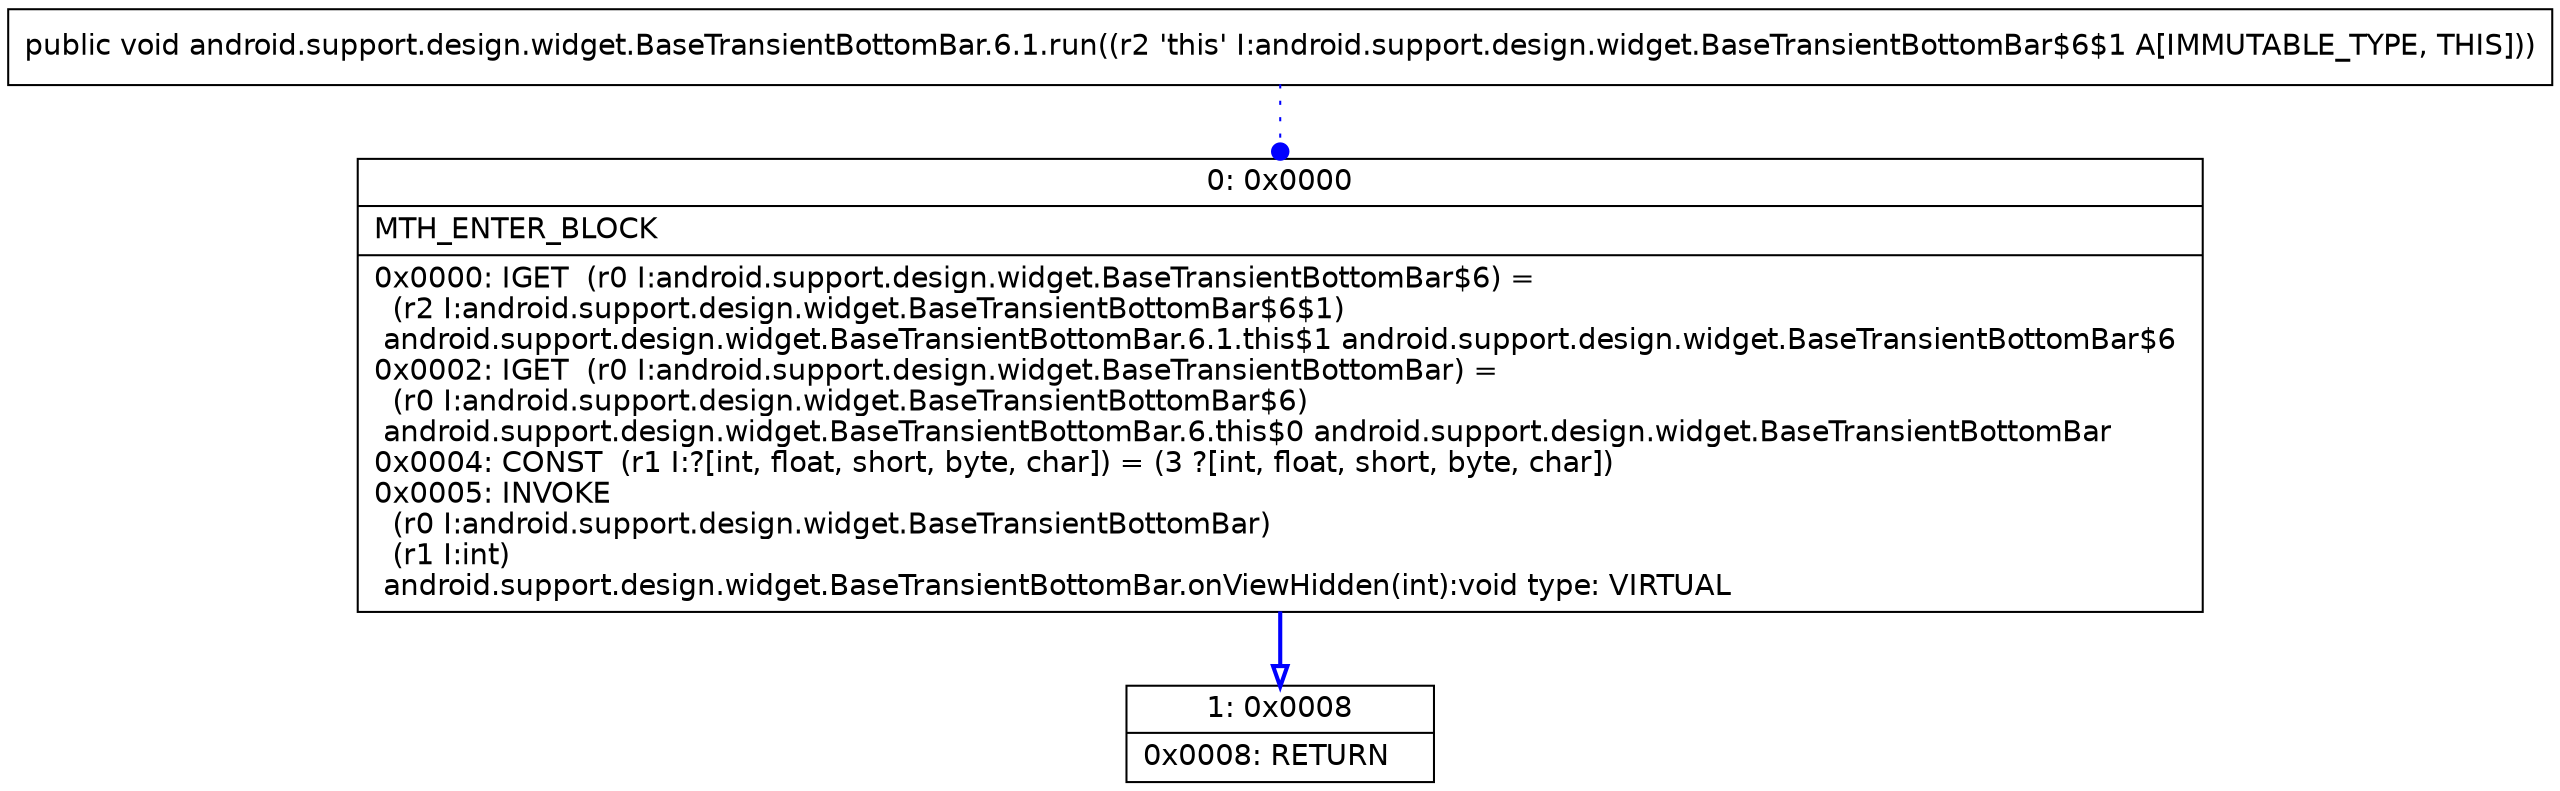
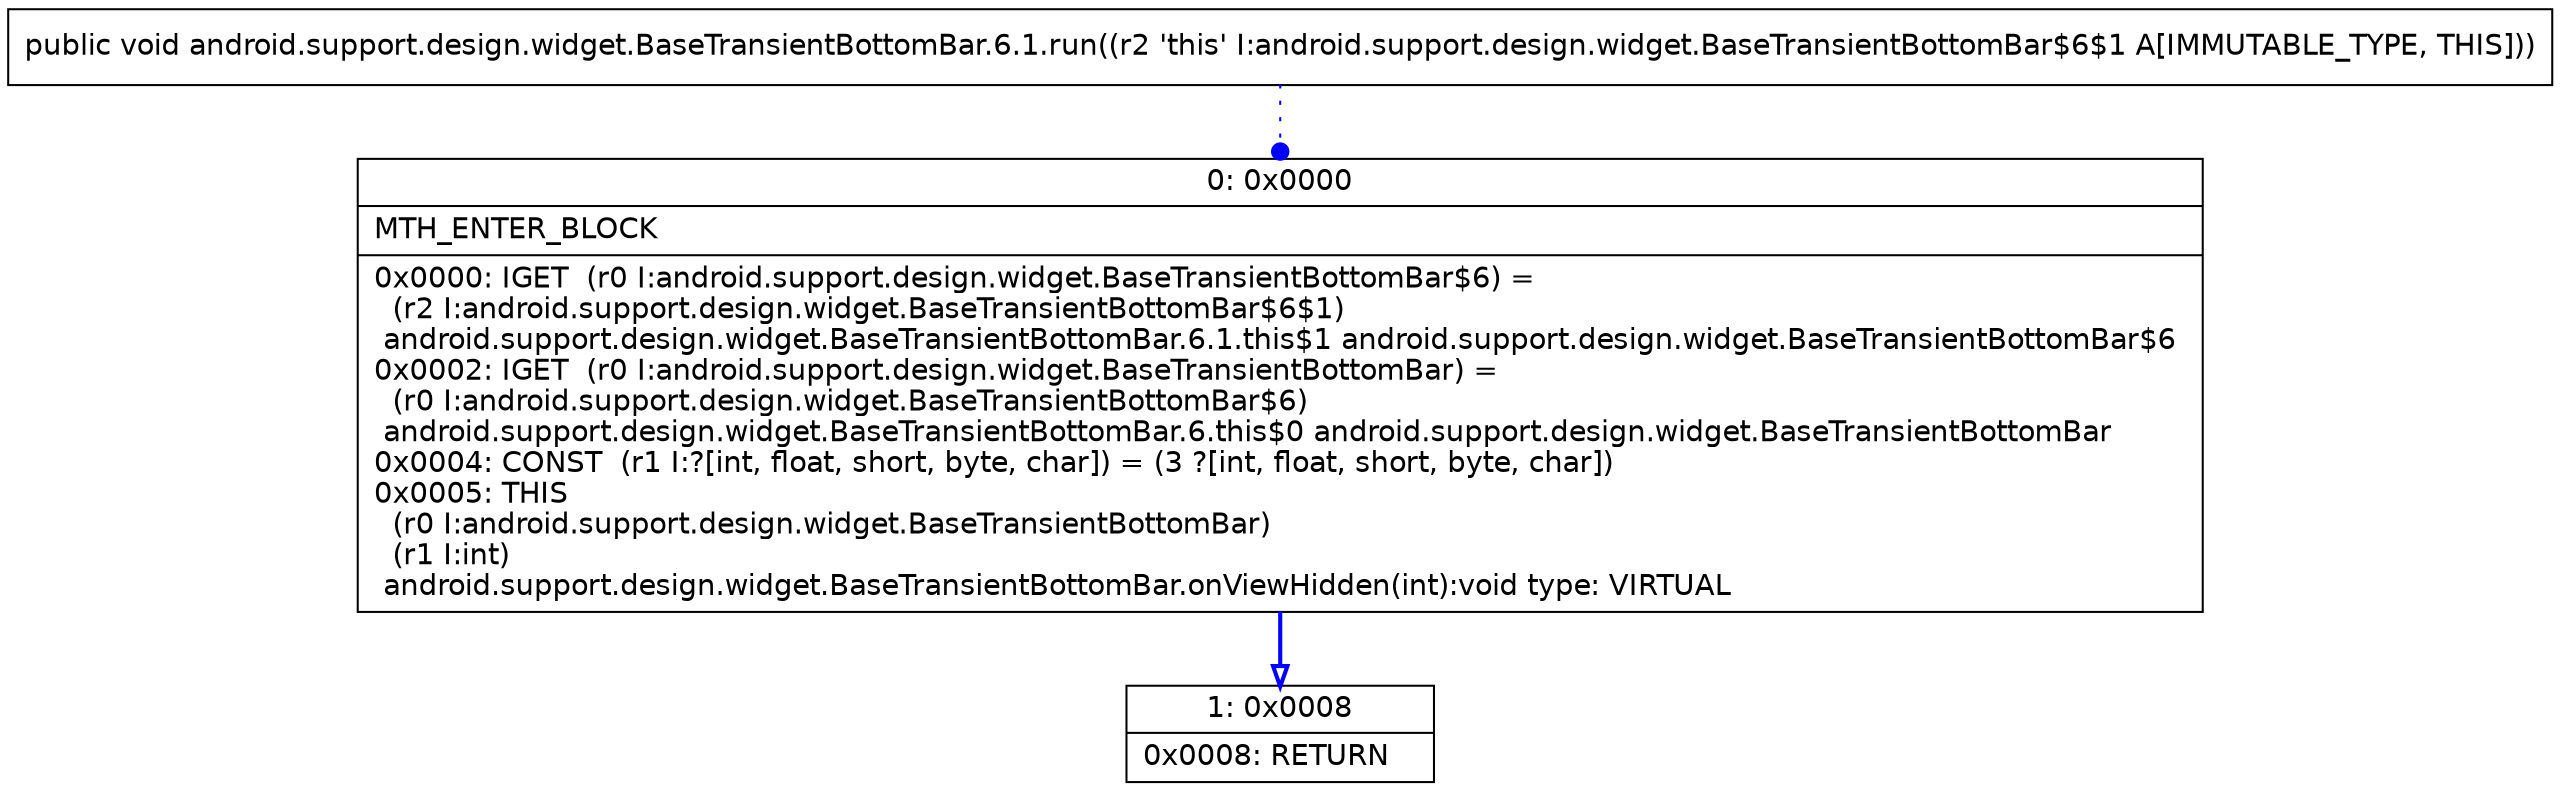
(502, 494) -> (481, 494)
